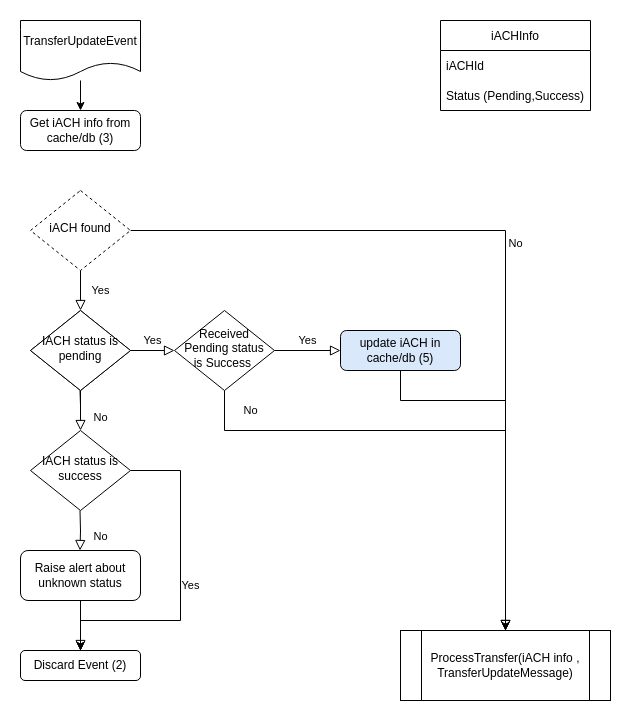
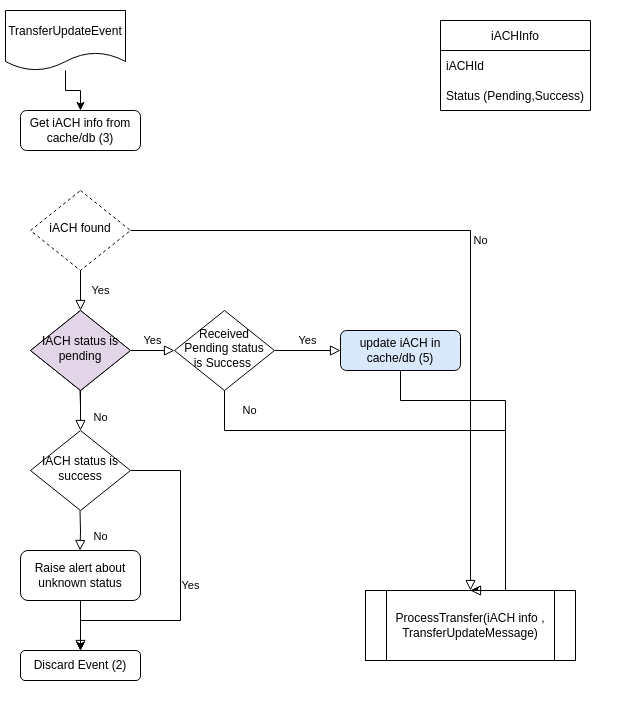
(81, 51) -> (66, 41)
(81, 351) -> (81, 351)
(506, 666) -> (471, 626)
